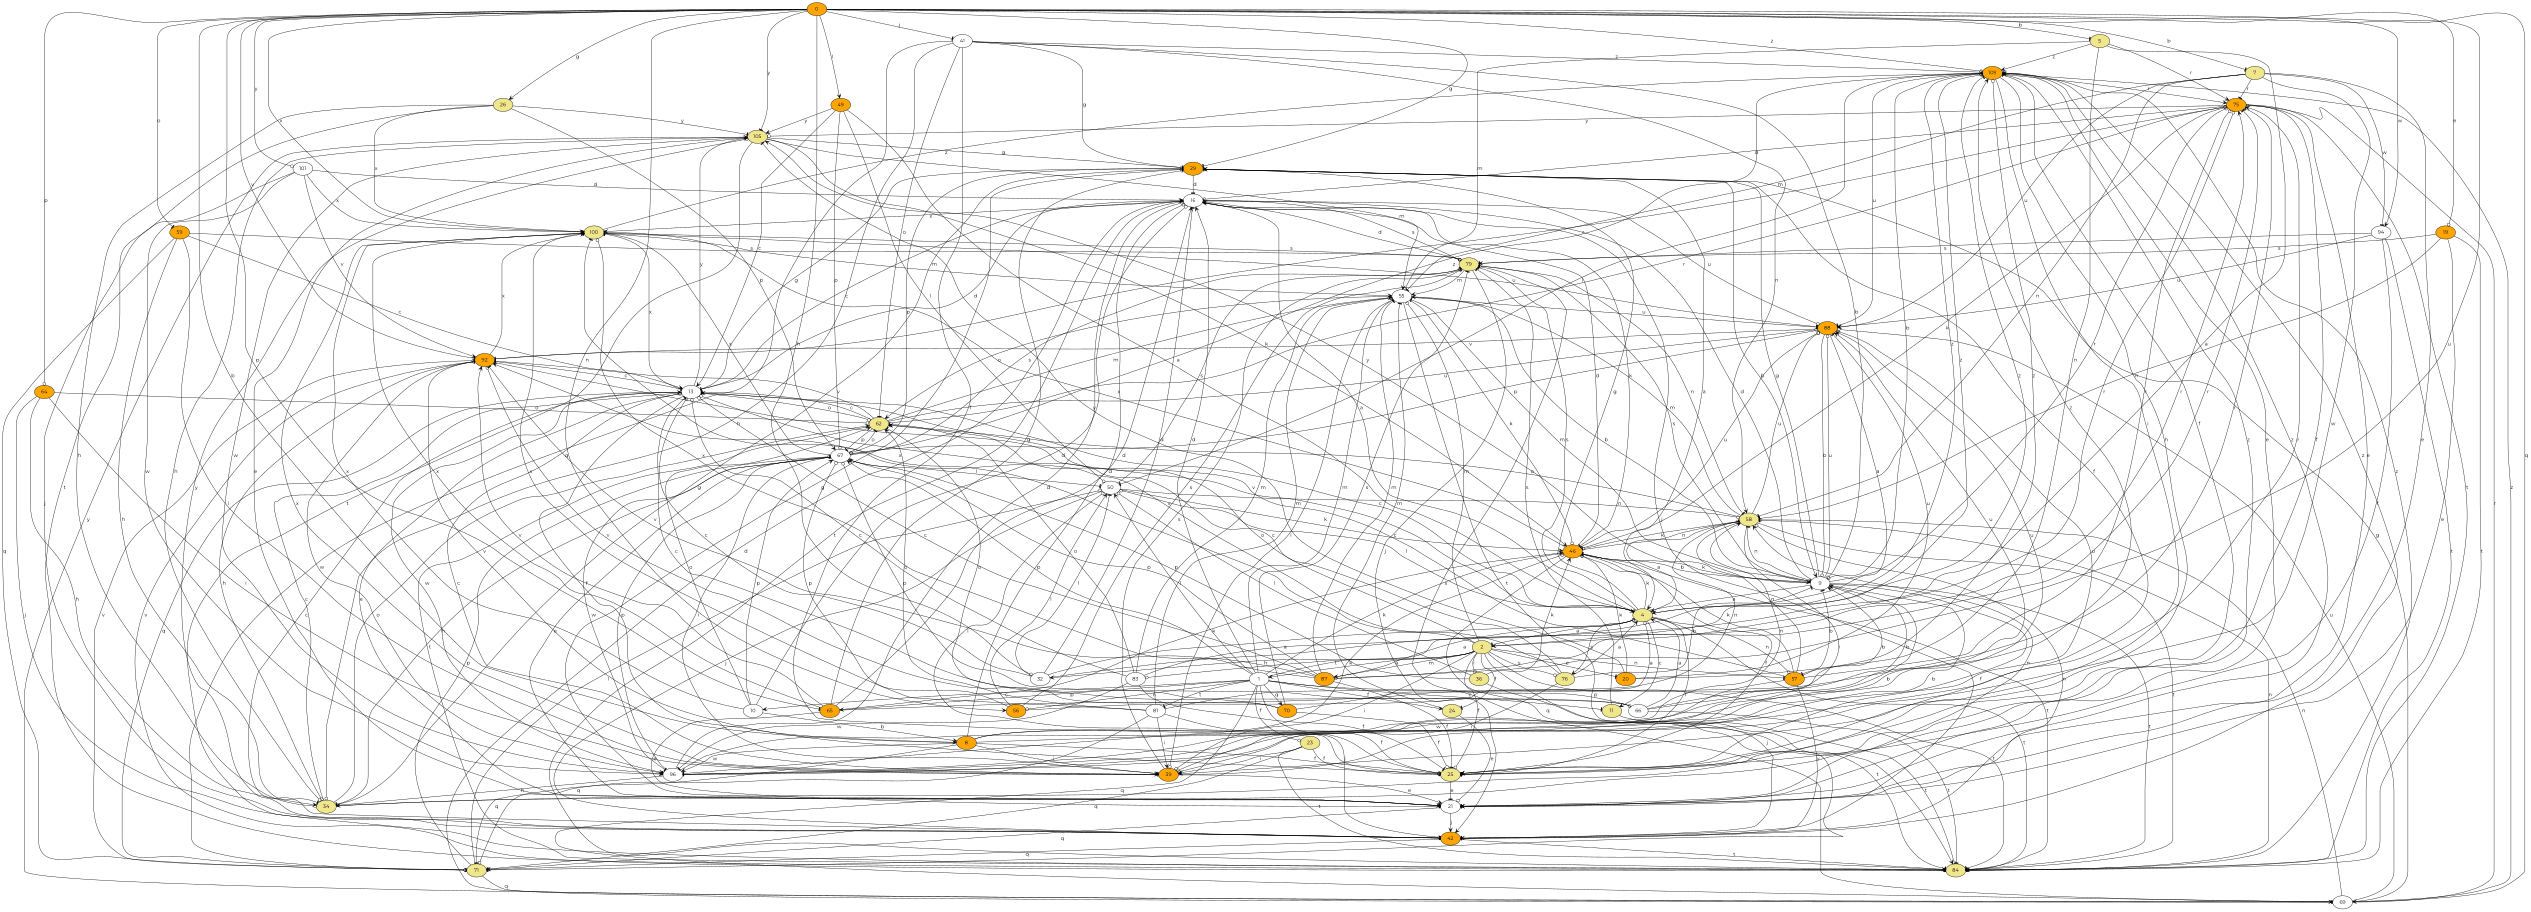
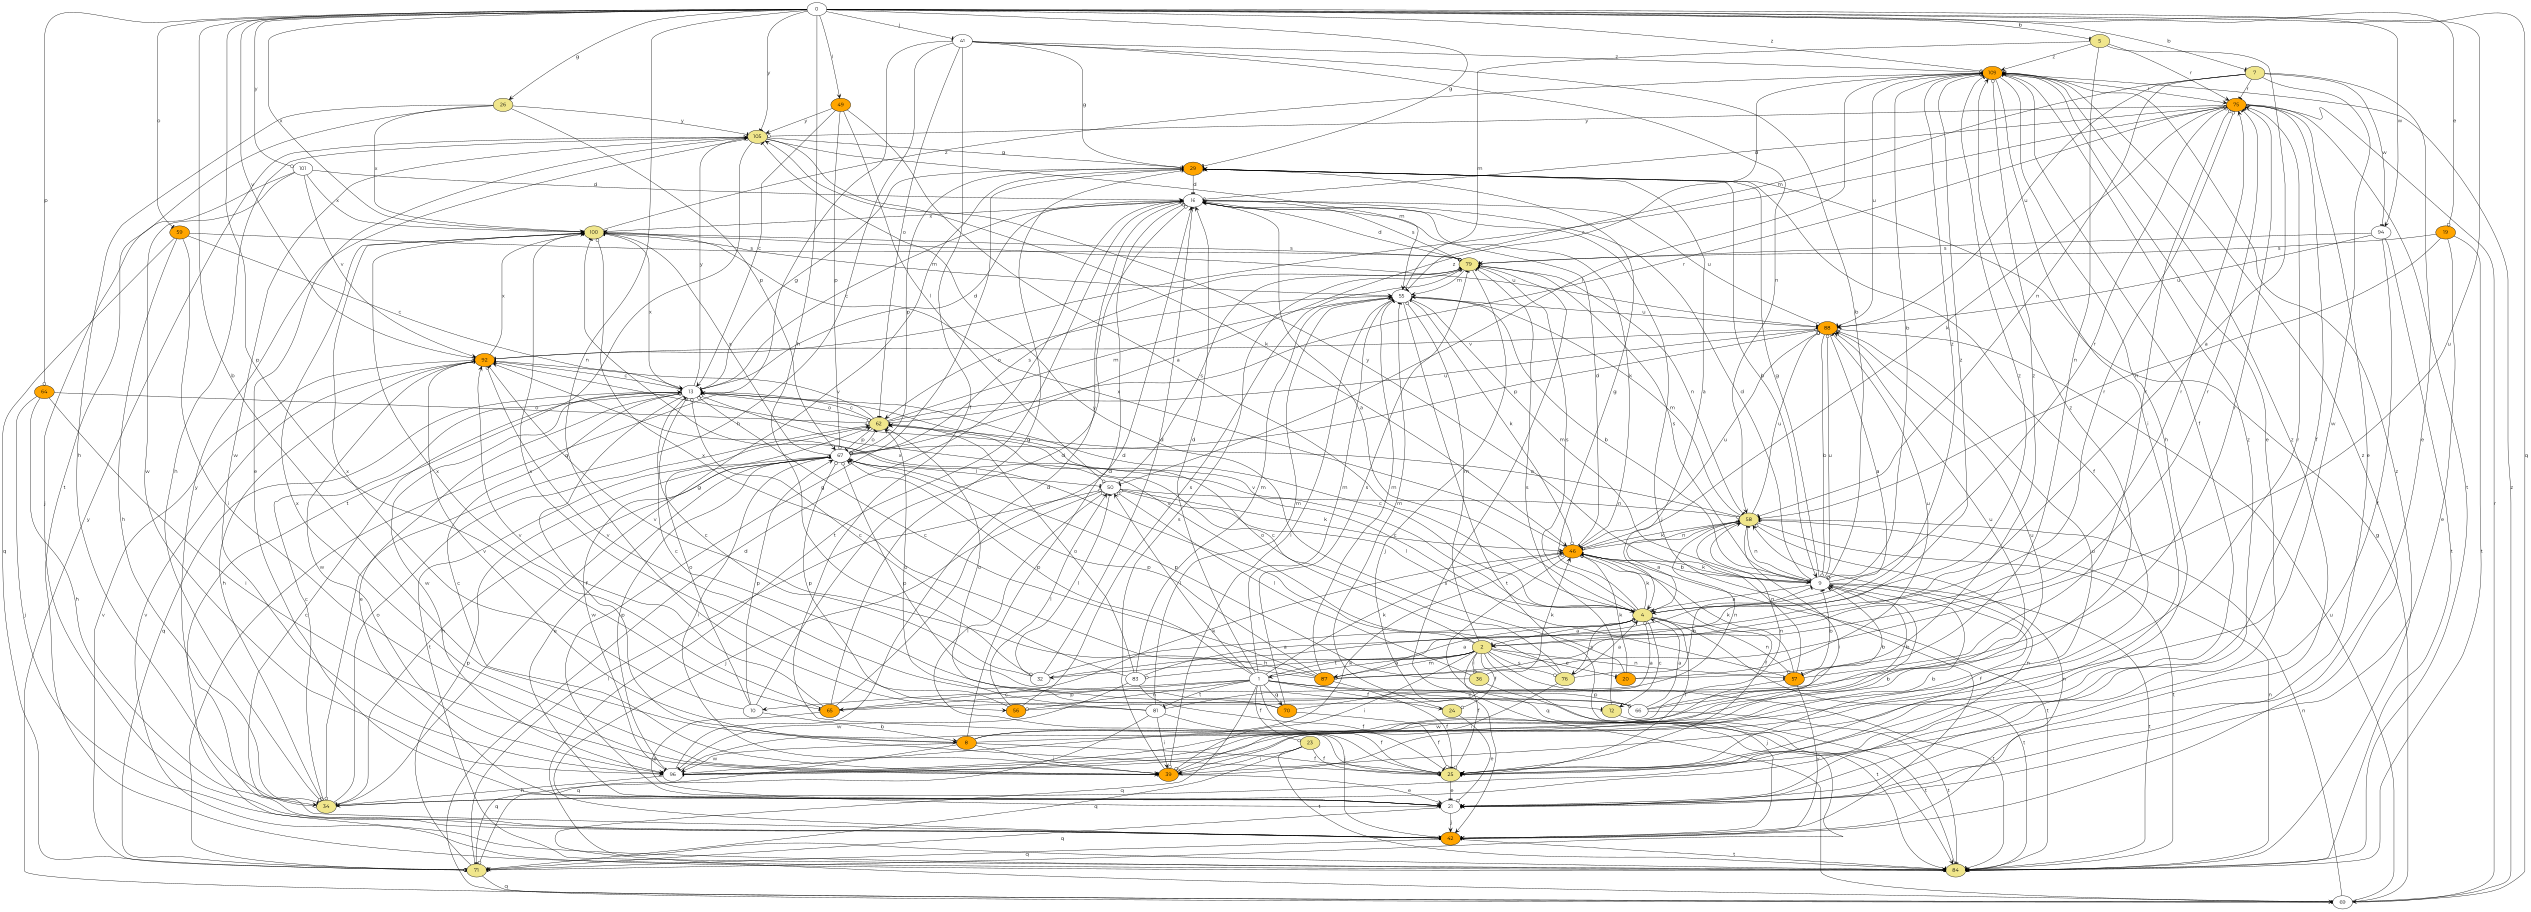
(817, 9) -> (817, 9)
(1493, 684) -> (1493, 683)
(1612, 711) -> (1612, 711)
